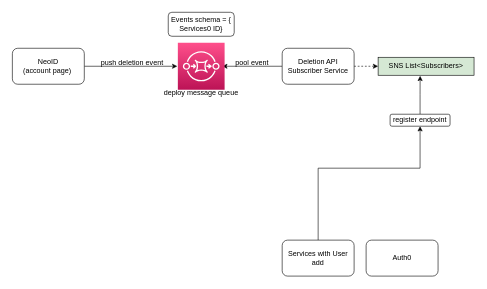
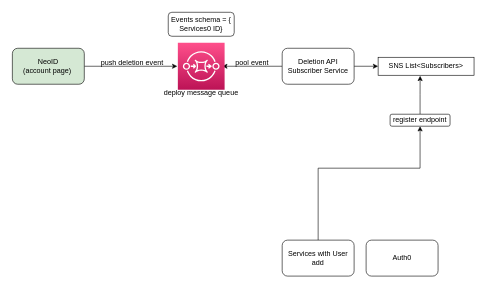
(48, 66) -> (48, 66)
(363, 66) -> (363, 66)
(426, 66) -> (426, 66)
